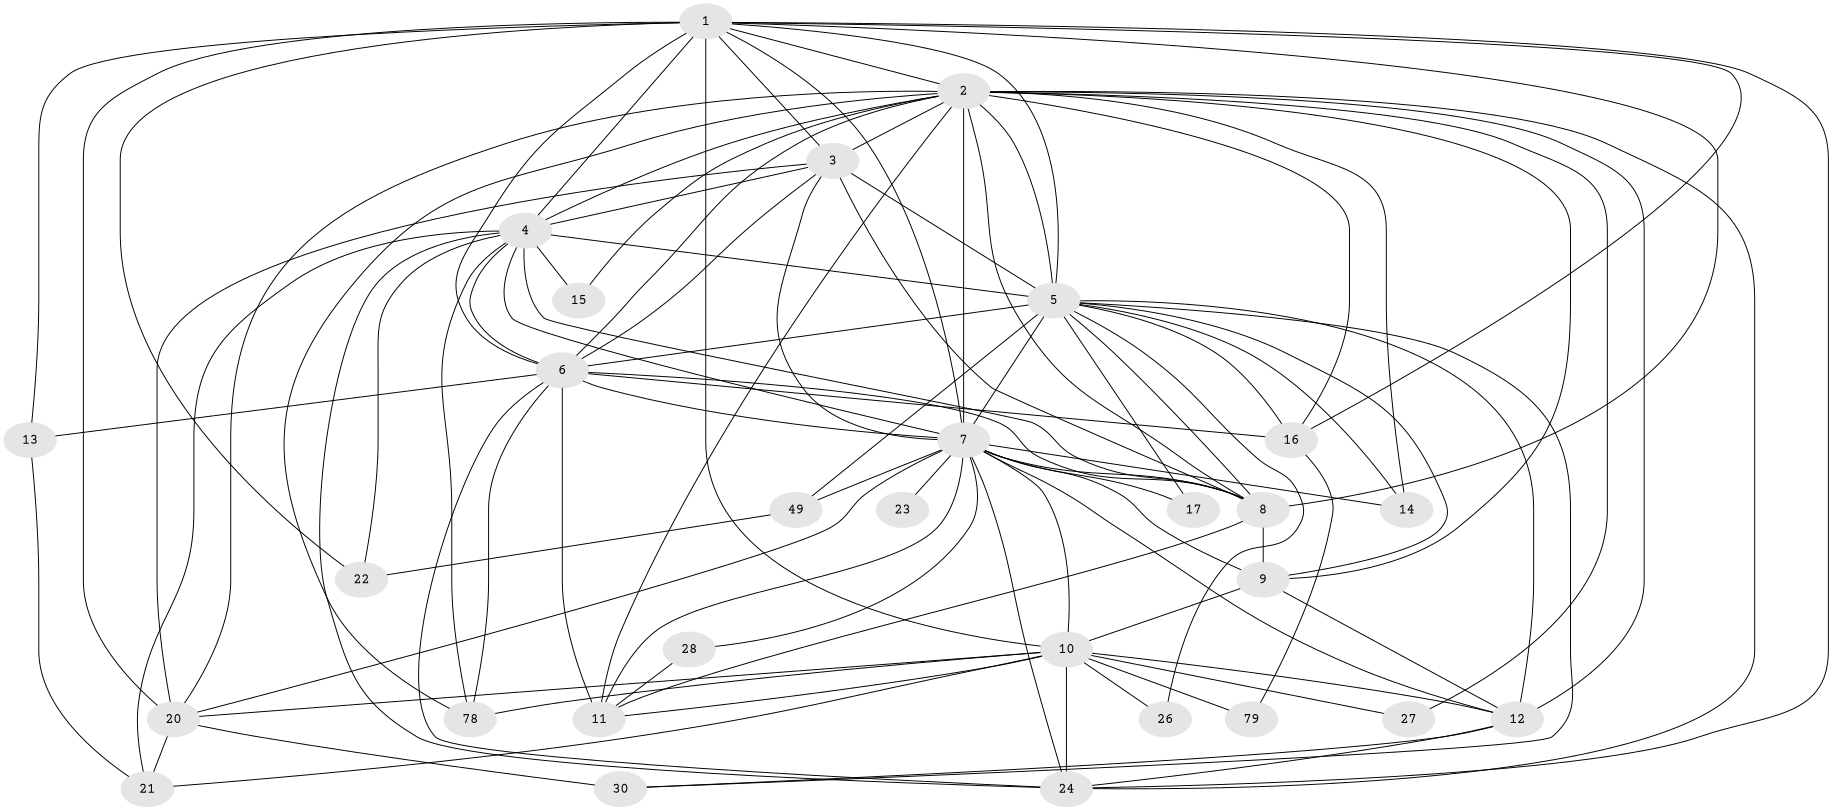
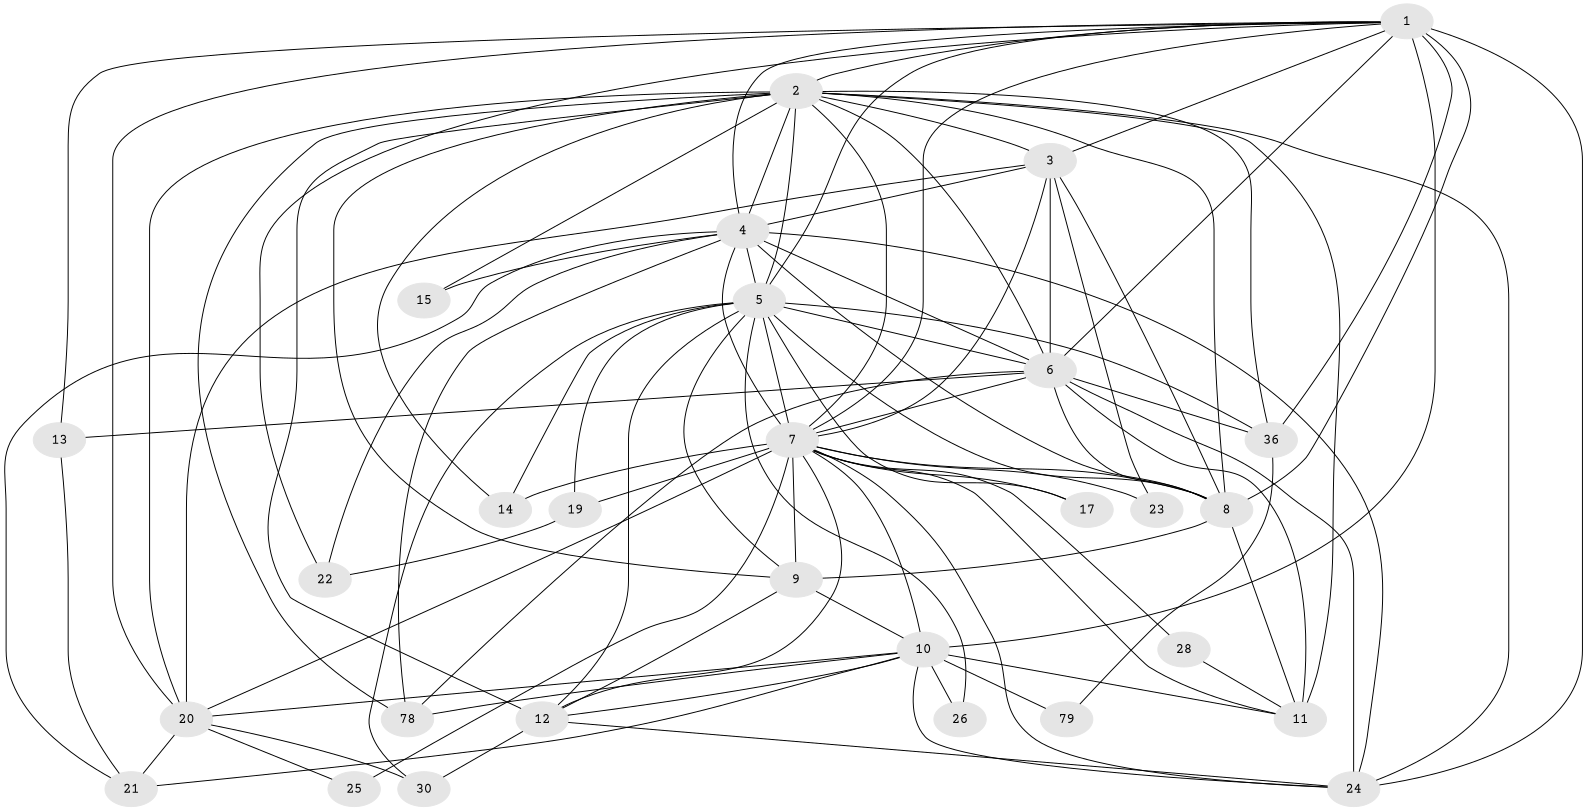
(943, 231) -> (1097, 337)
(1291, 440) -> (1271, 440)
(796, 510) -> (575, 510)
(1409, 719) -> none
none -> (354, 789)
